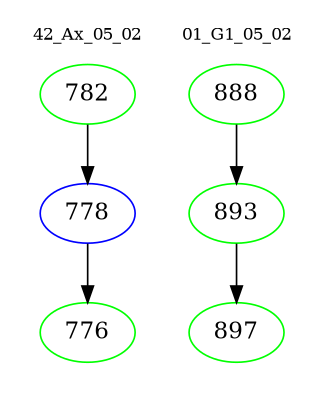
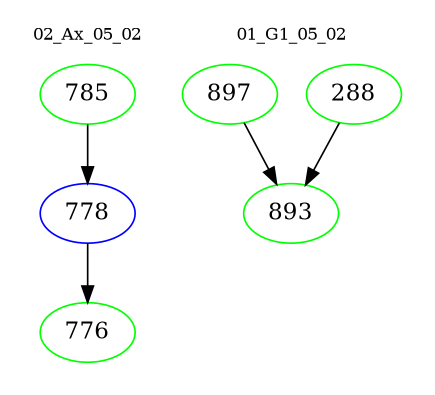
(88, 36) -> (88, 36)
(88, 94) -> (88, 94)
(237, 94) -> (354, 94)
(237, 265) -> (256, 146)
